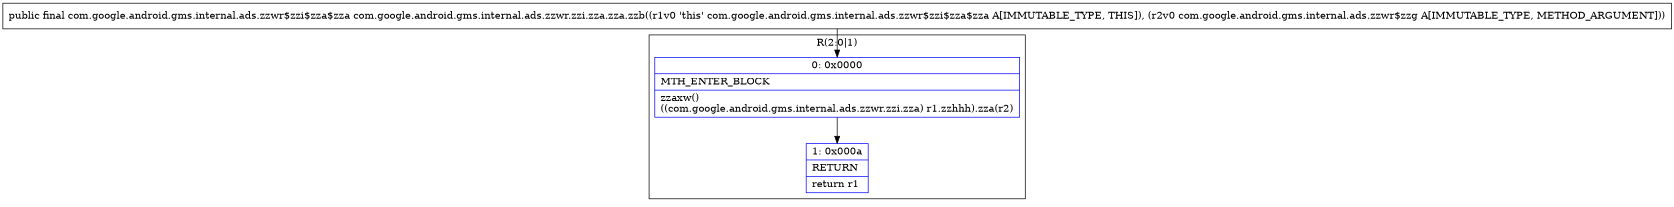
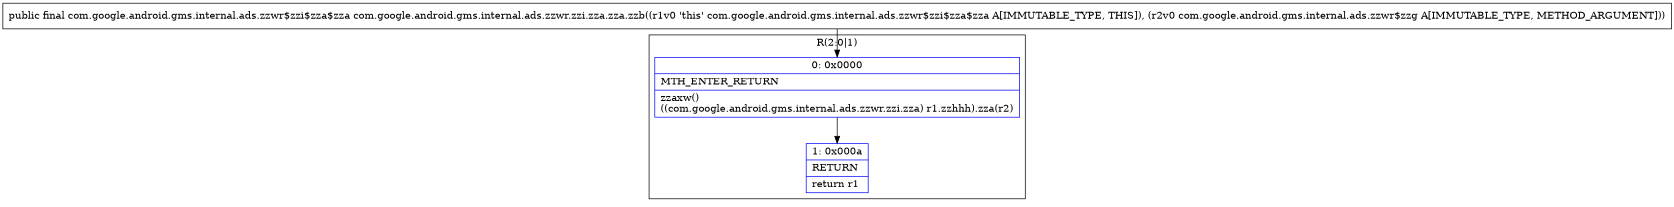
(715, 82) -> (720, 82)
